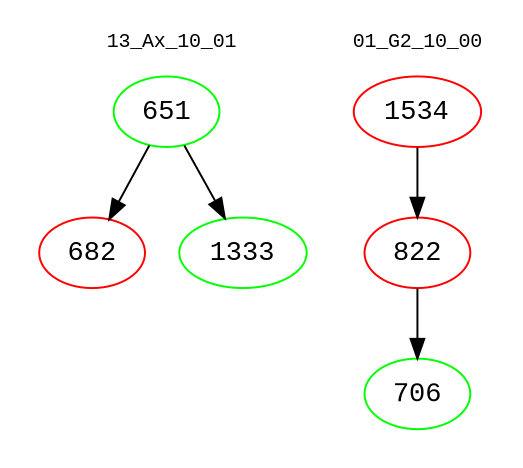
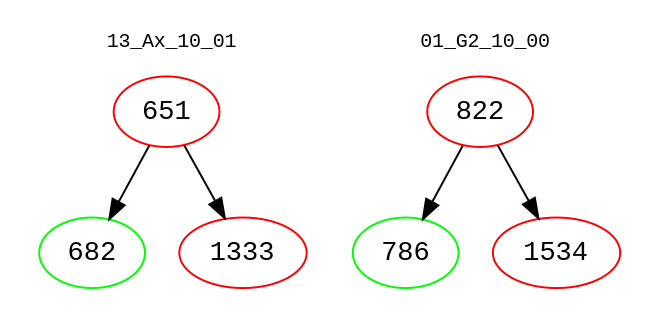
(167, 112) -> (167, 112)
(417, 173) -> (513, 173)
(92, 253) -> (92, 253)
(243, 253) -> (243, 253)
(417, 394) -> (406, 253)
